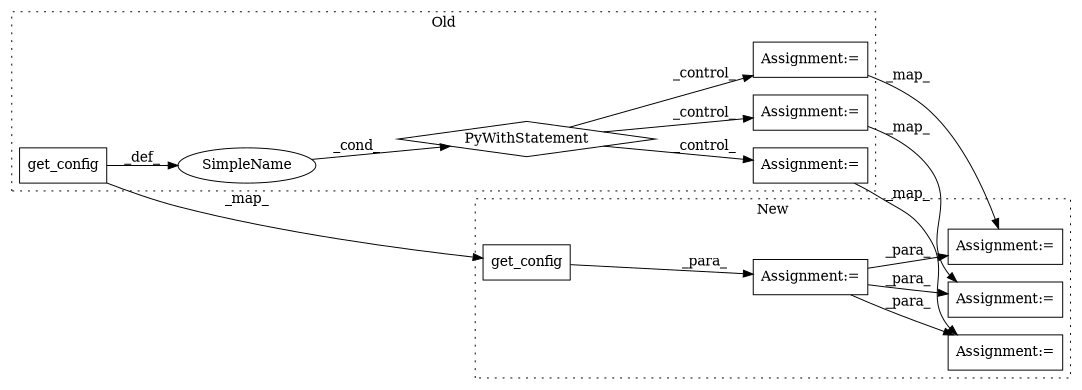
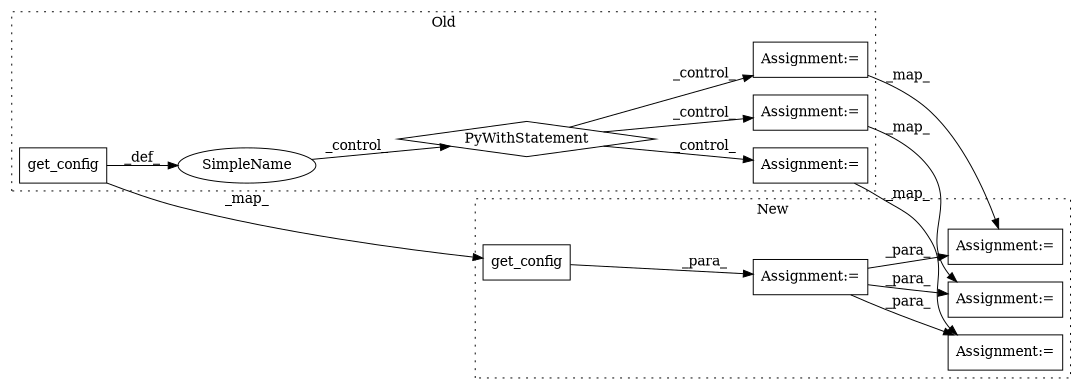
(357, 146) -> (357, 146)
